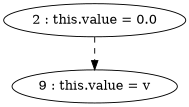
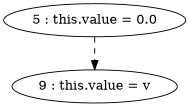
(95, 20) -> (95, 20)
